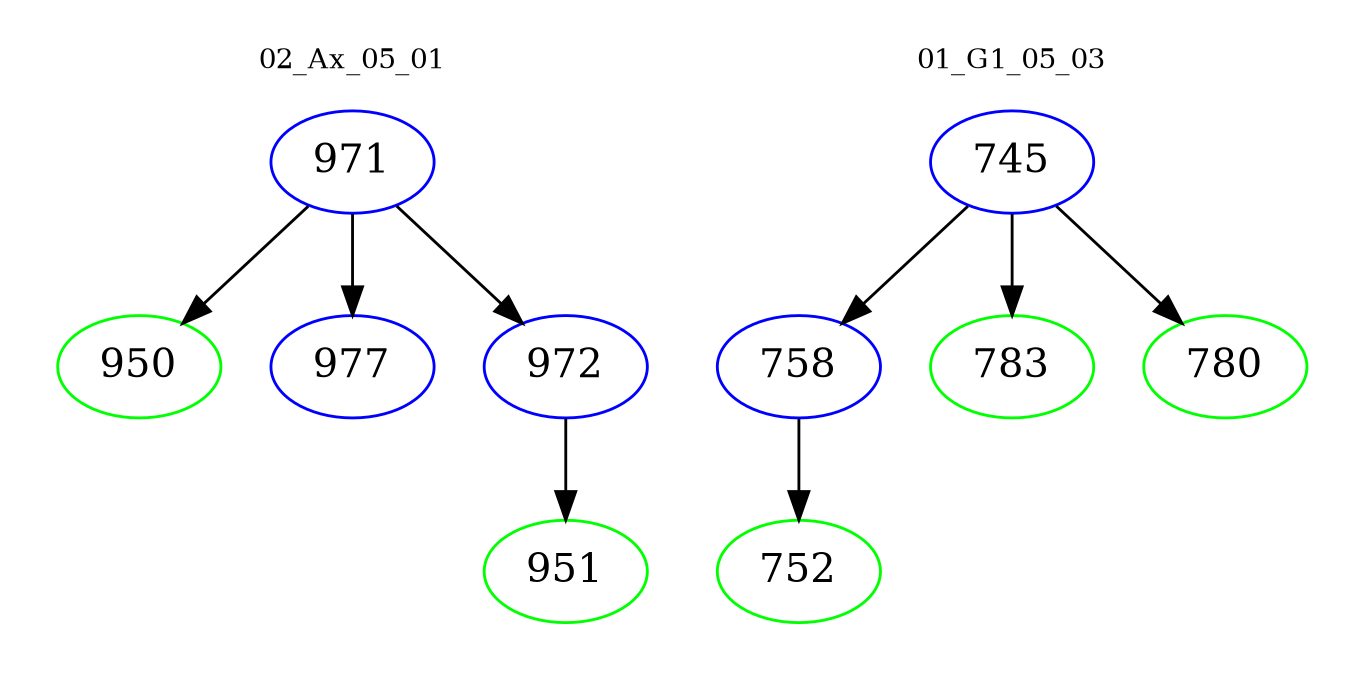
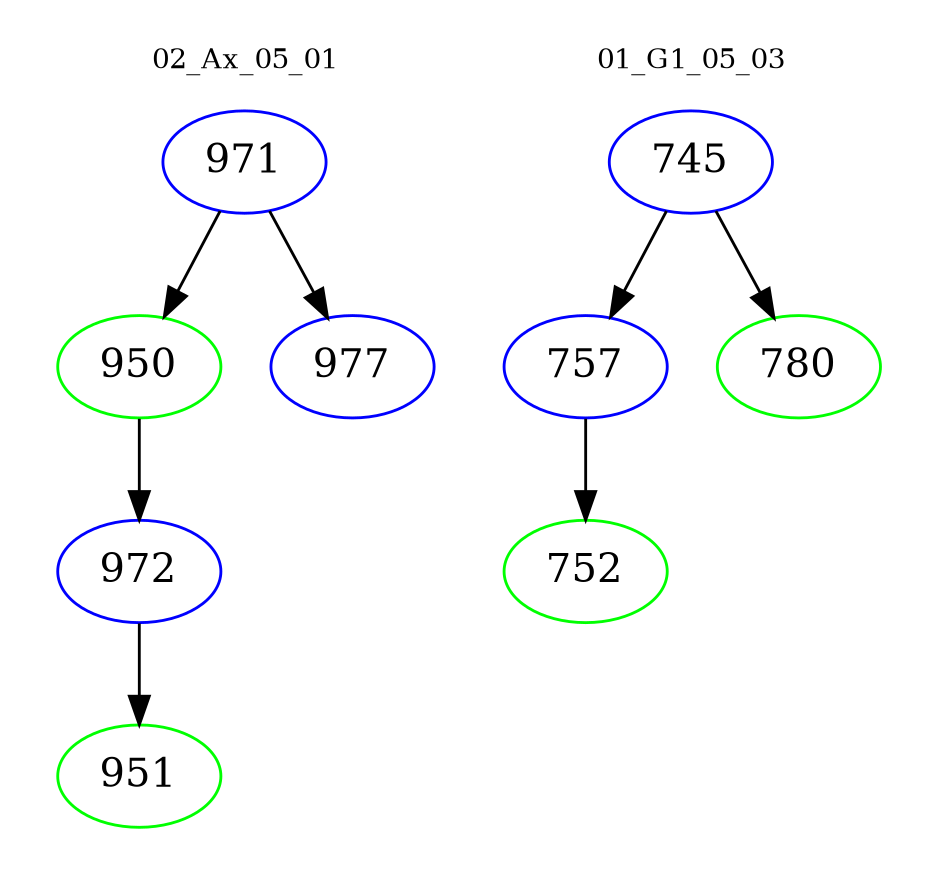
(449, 255) -> (139, 455)
(799, 367) -> (586, 367)
(1012, 367) -> none
